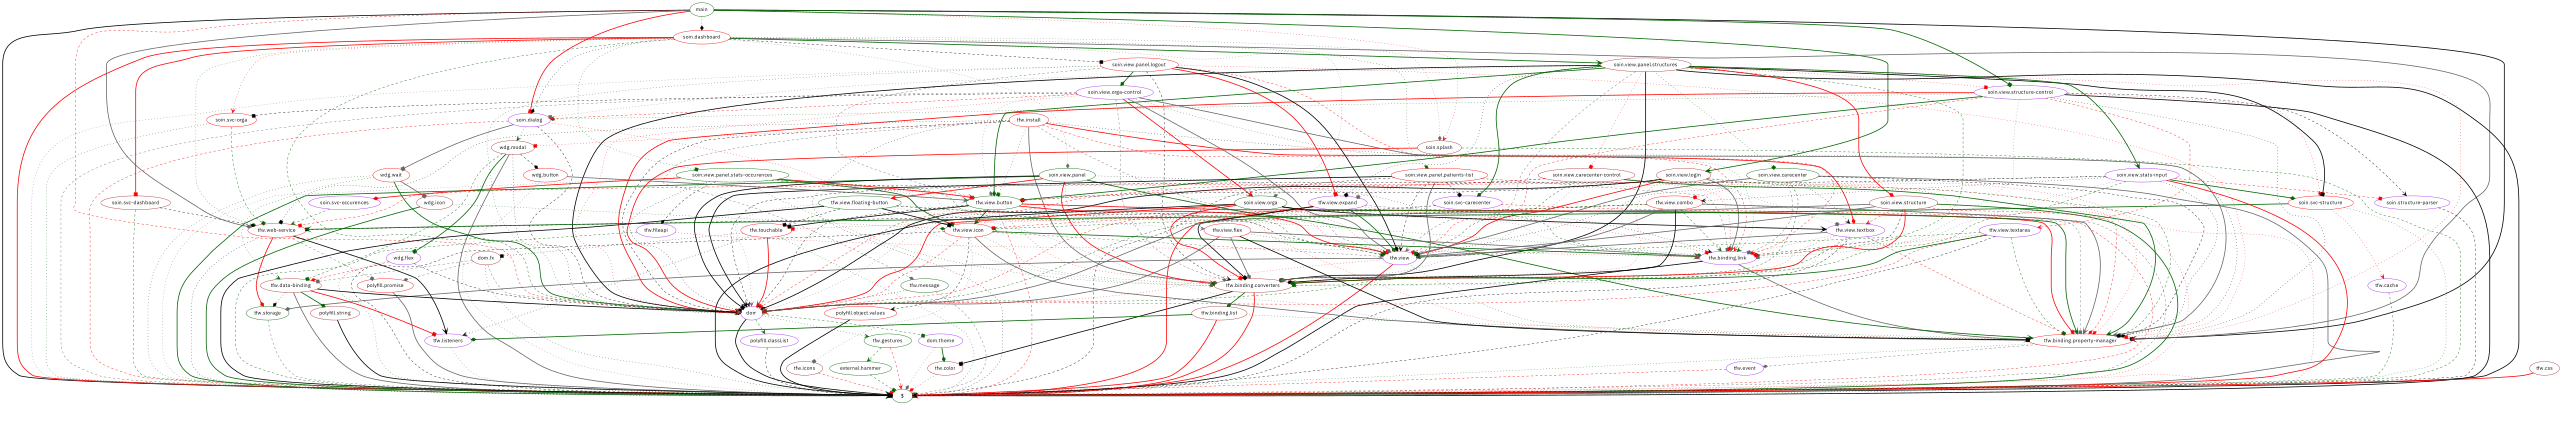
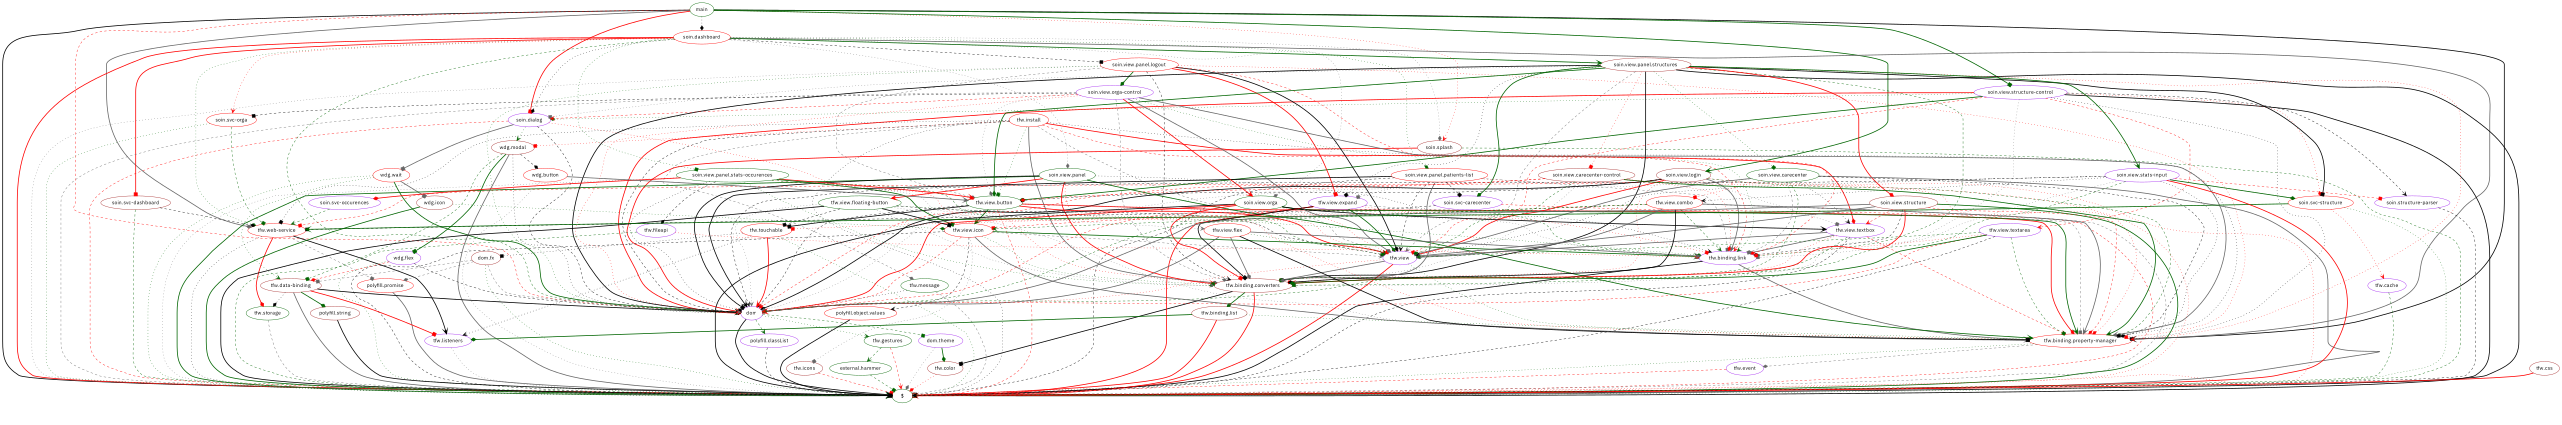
(1836, 75) -> none
(1792, 244) -> (1792, 244)
(836, 270) -> (1334, 270)
